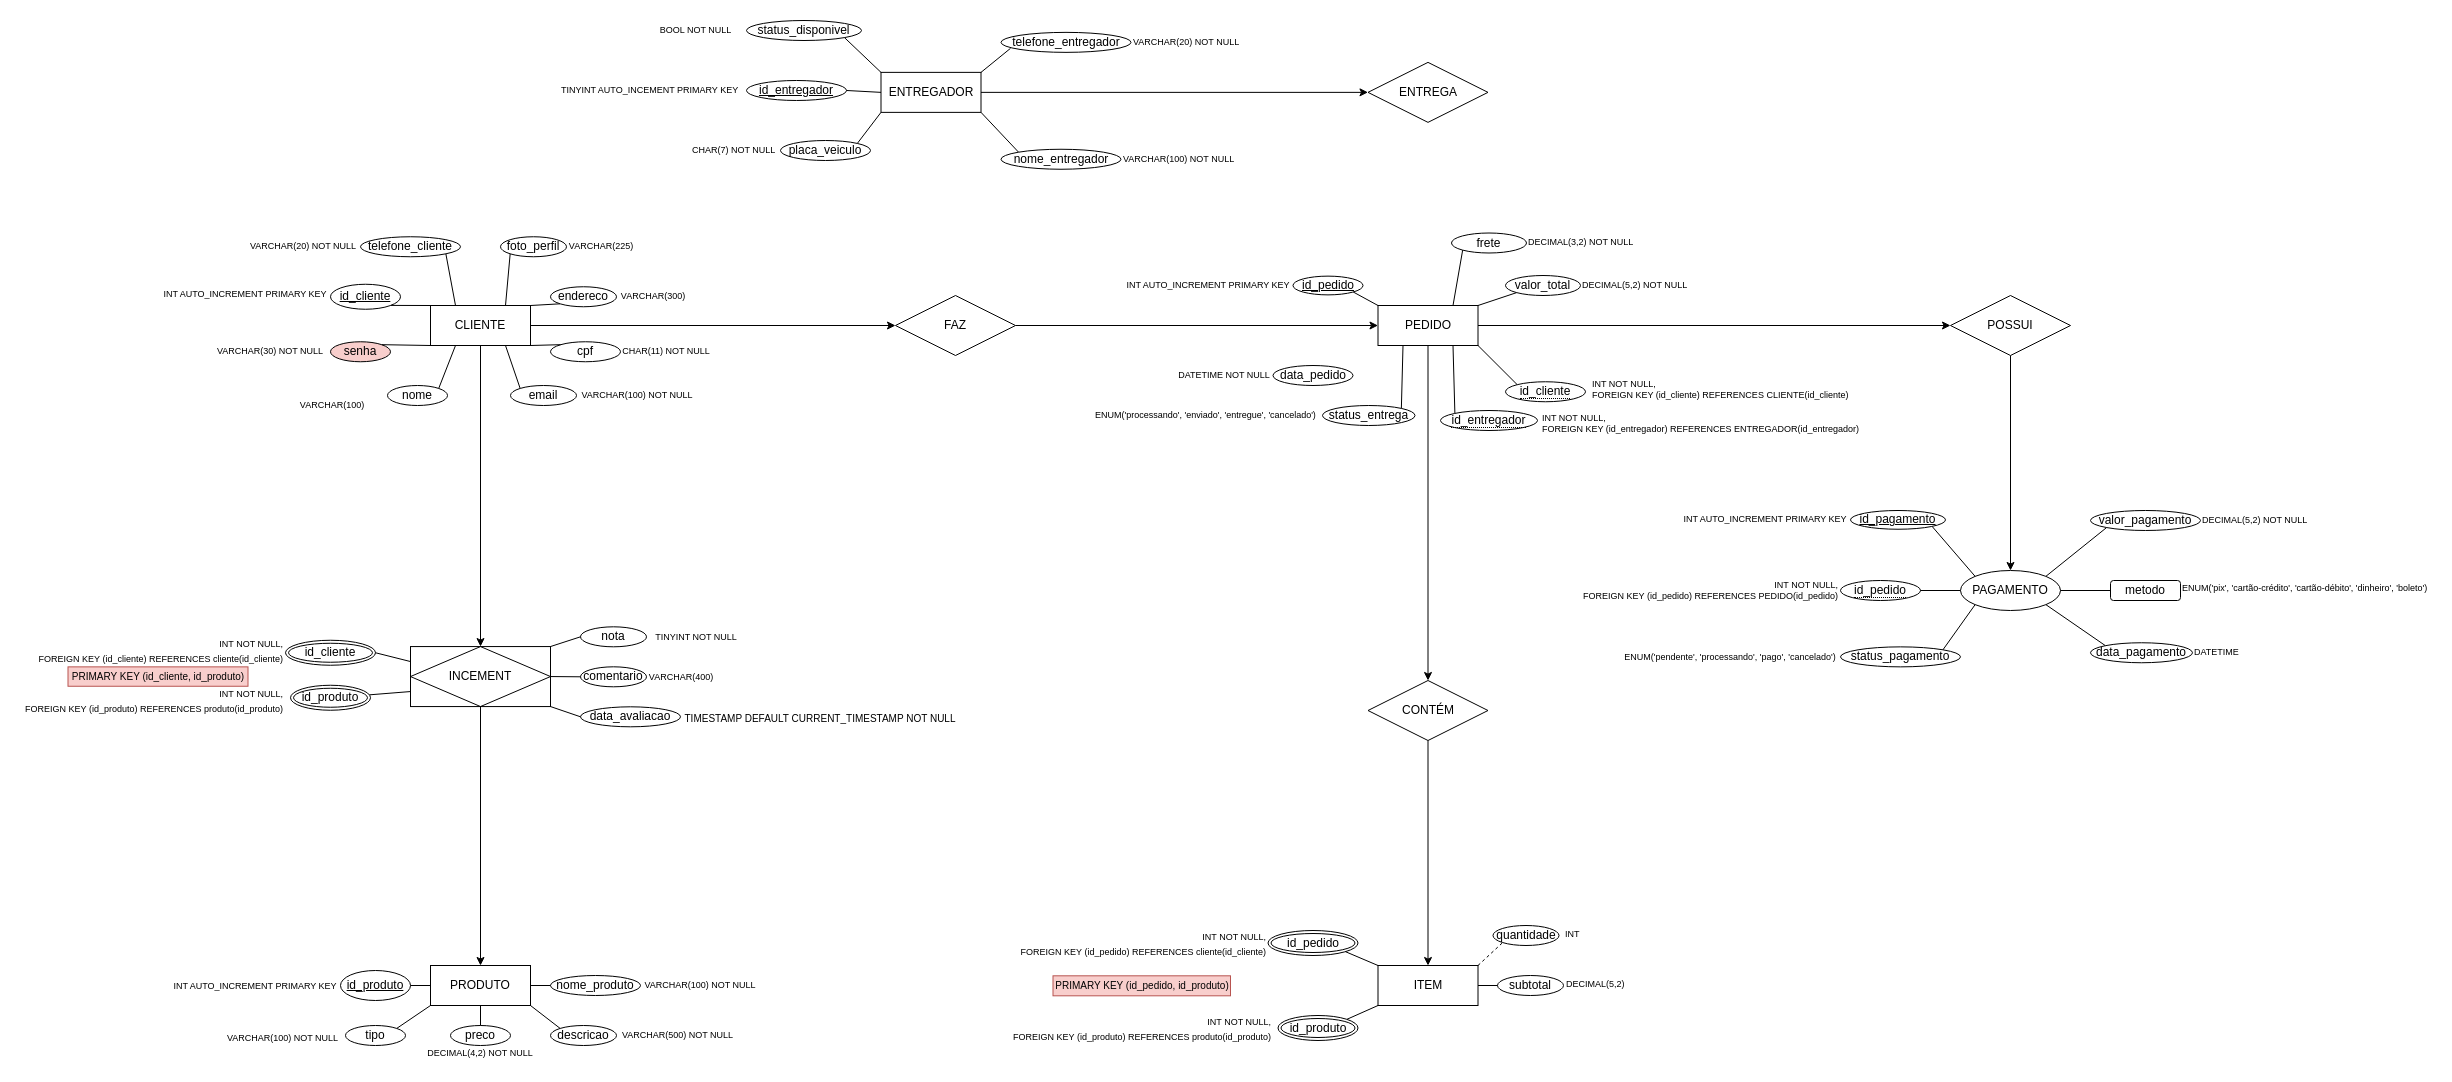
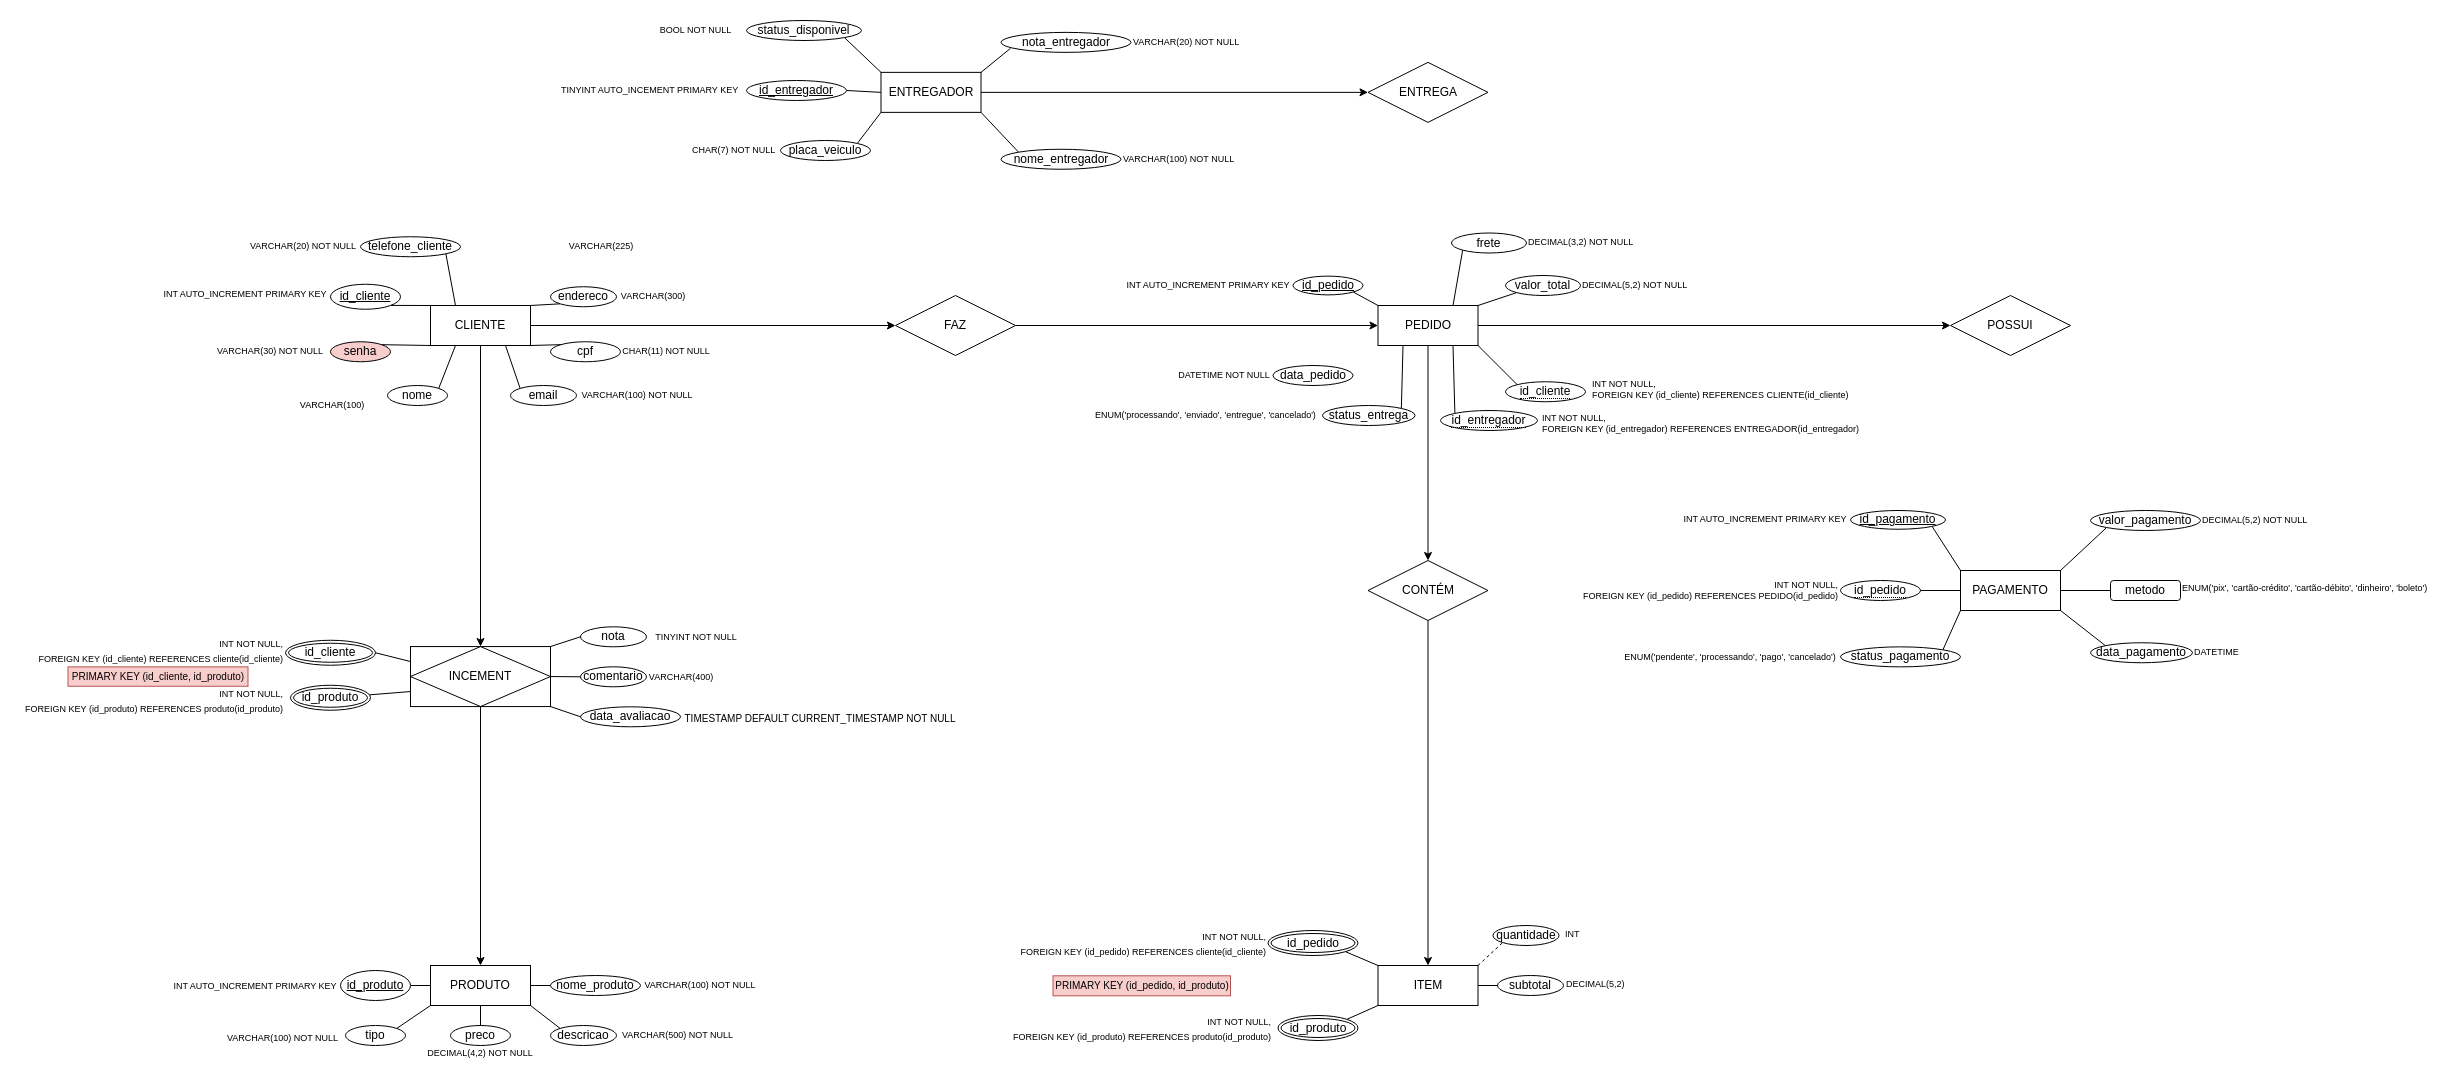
(1067, 43) -> (1067, 43)
(534, 247) -> none
(508, 280) -> none
(2011, 460) -> none
(2011, 591) -> (2011, 591)
(1428, 711) -> (1428, 591)
